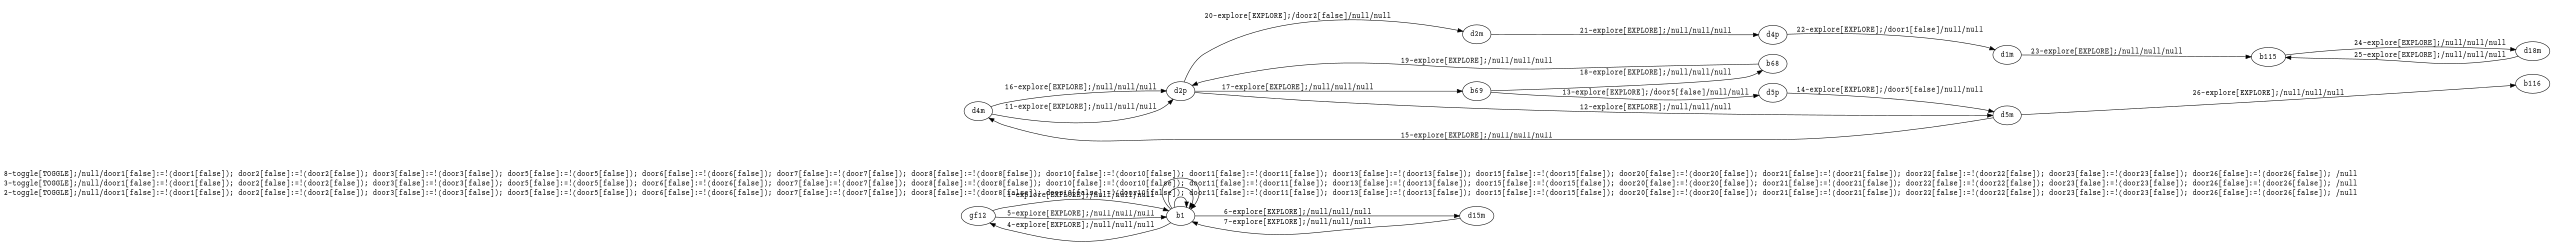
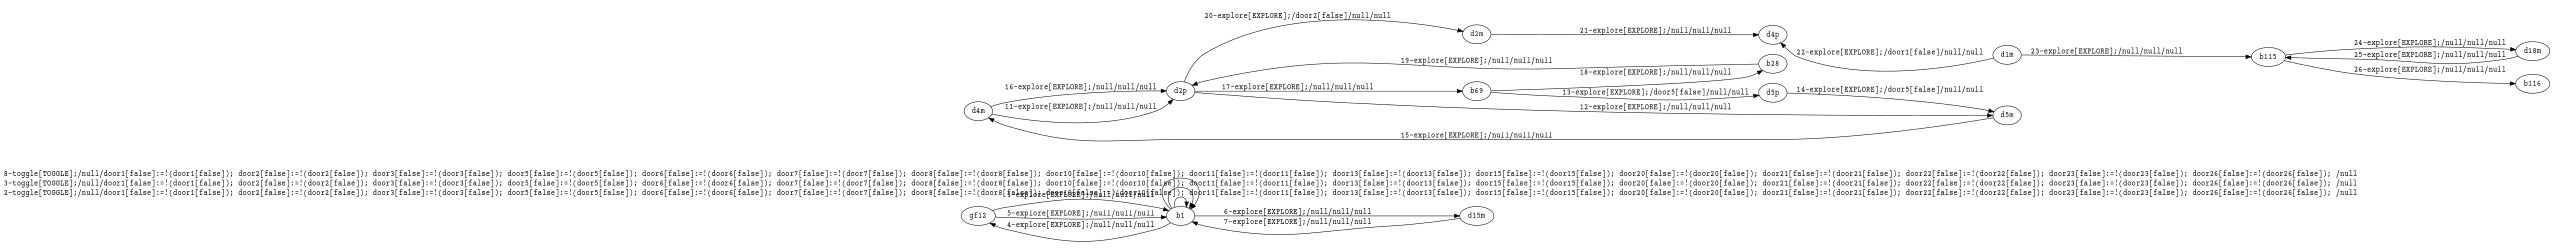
(1889, 35) -> (1887, 71)
(1773, 64) -> (1773, 64)
(2266, 101) -> (2397, 78)
